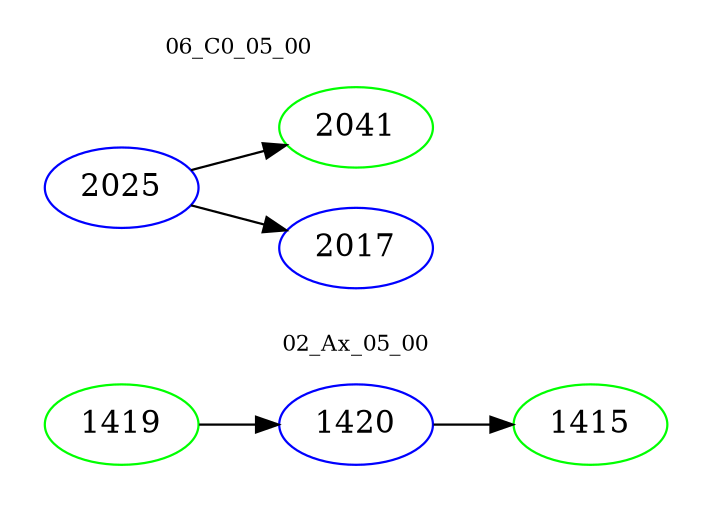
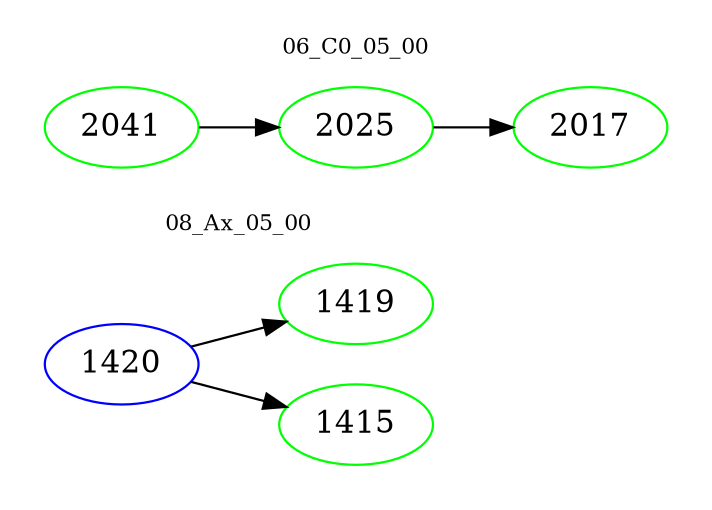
(228, 160) -> (227, 127)
(122, 188) -> (356, 127)
(356, 248) -> (590, 127)
(356, 345) -> (239, 225)
(227, 425) -> (228, 337)
